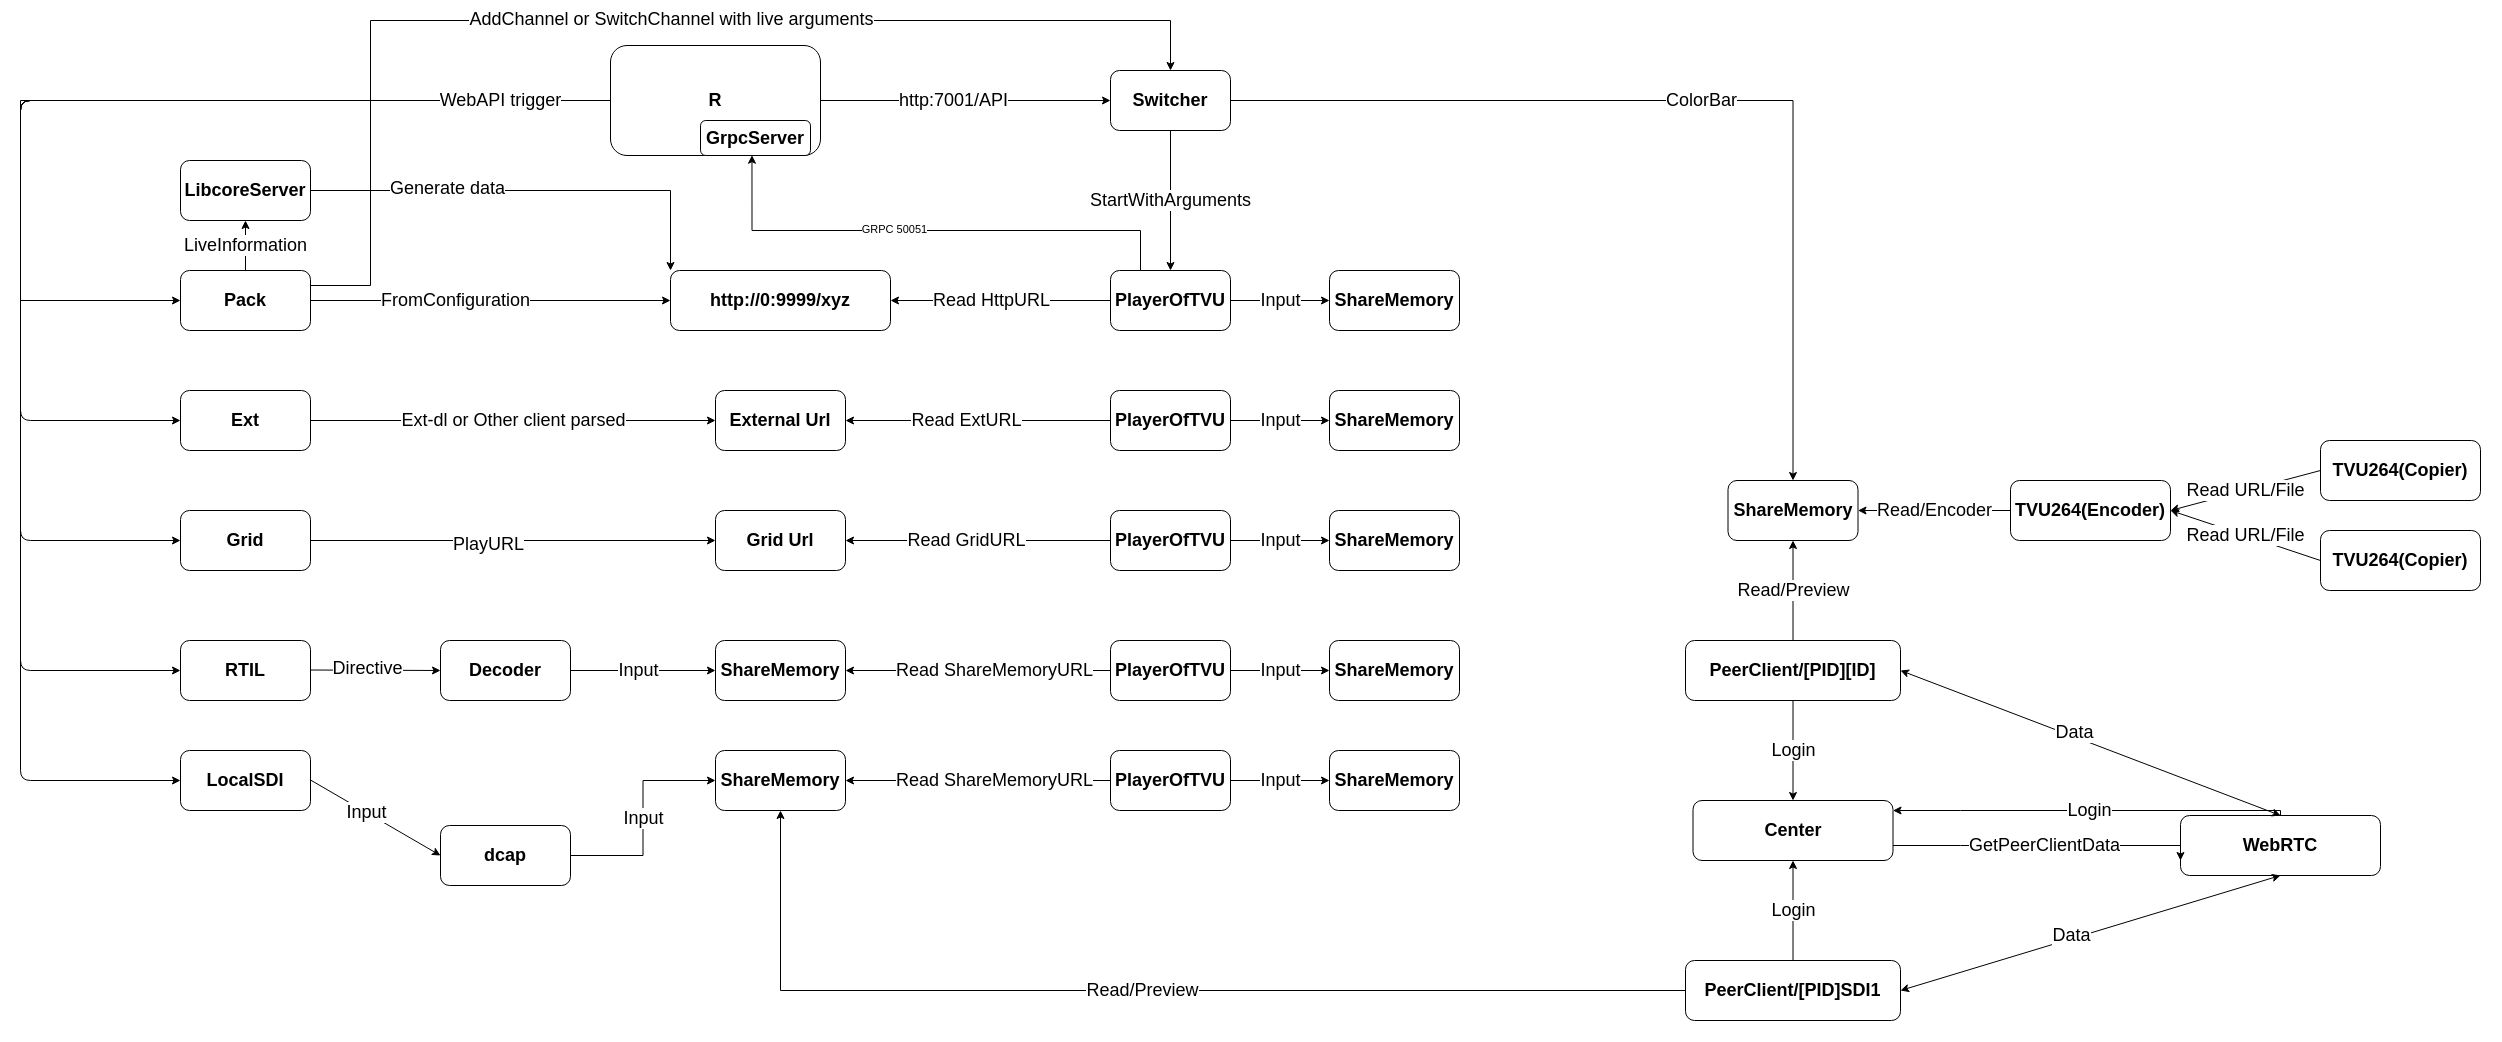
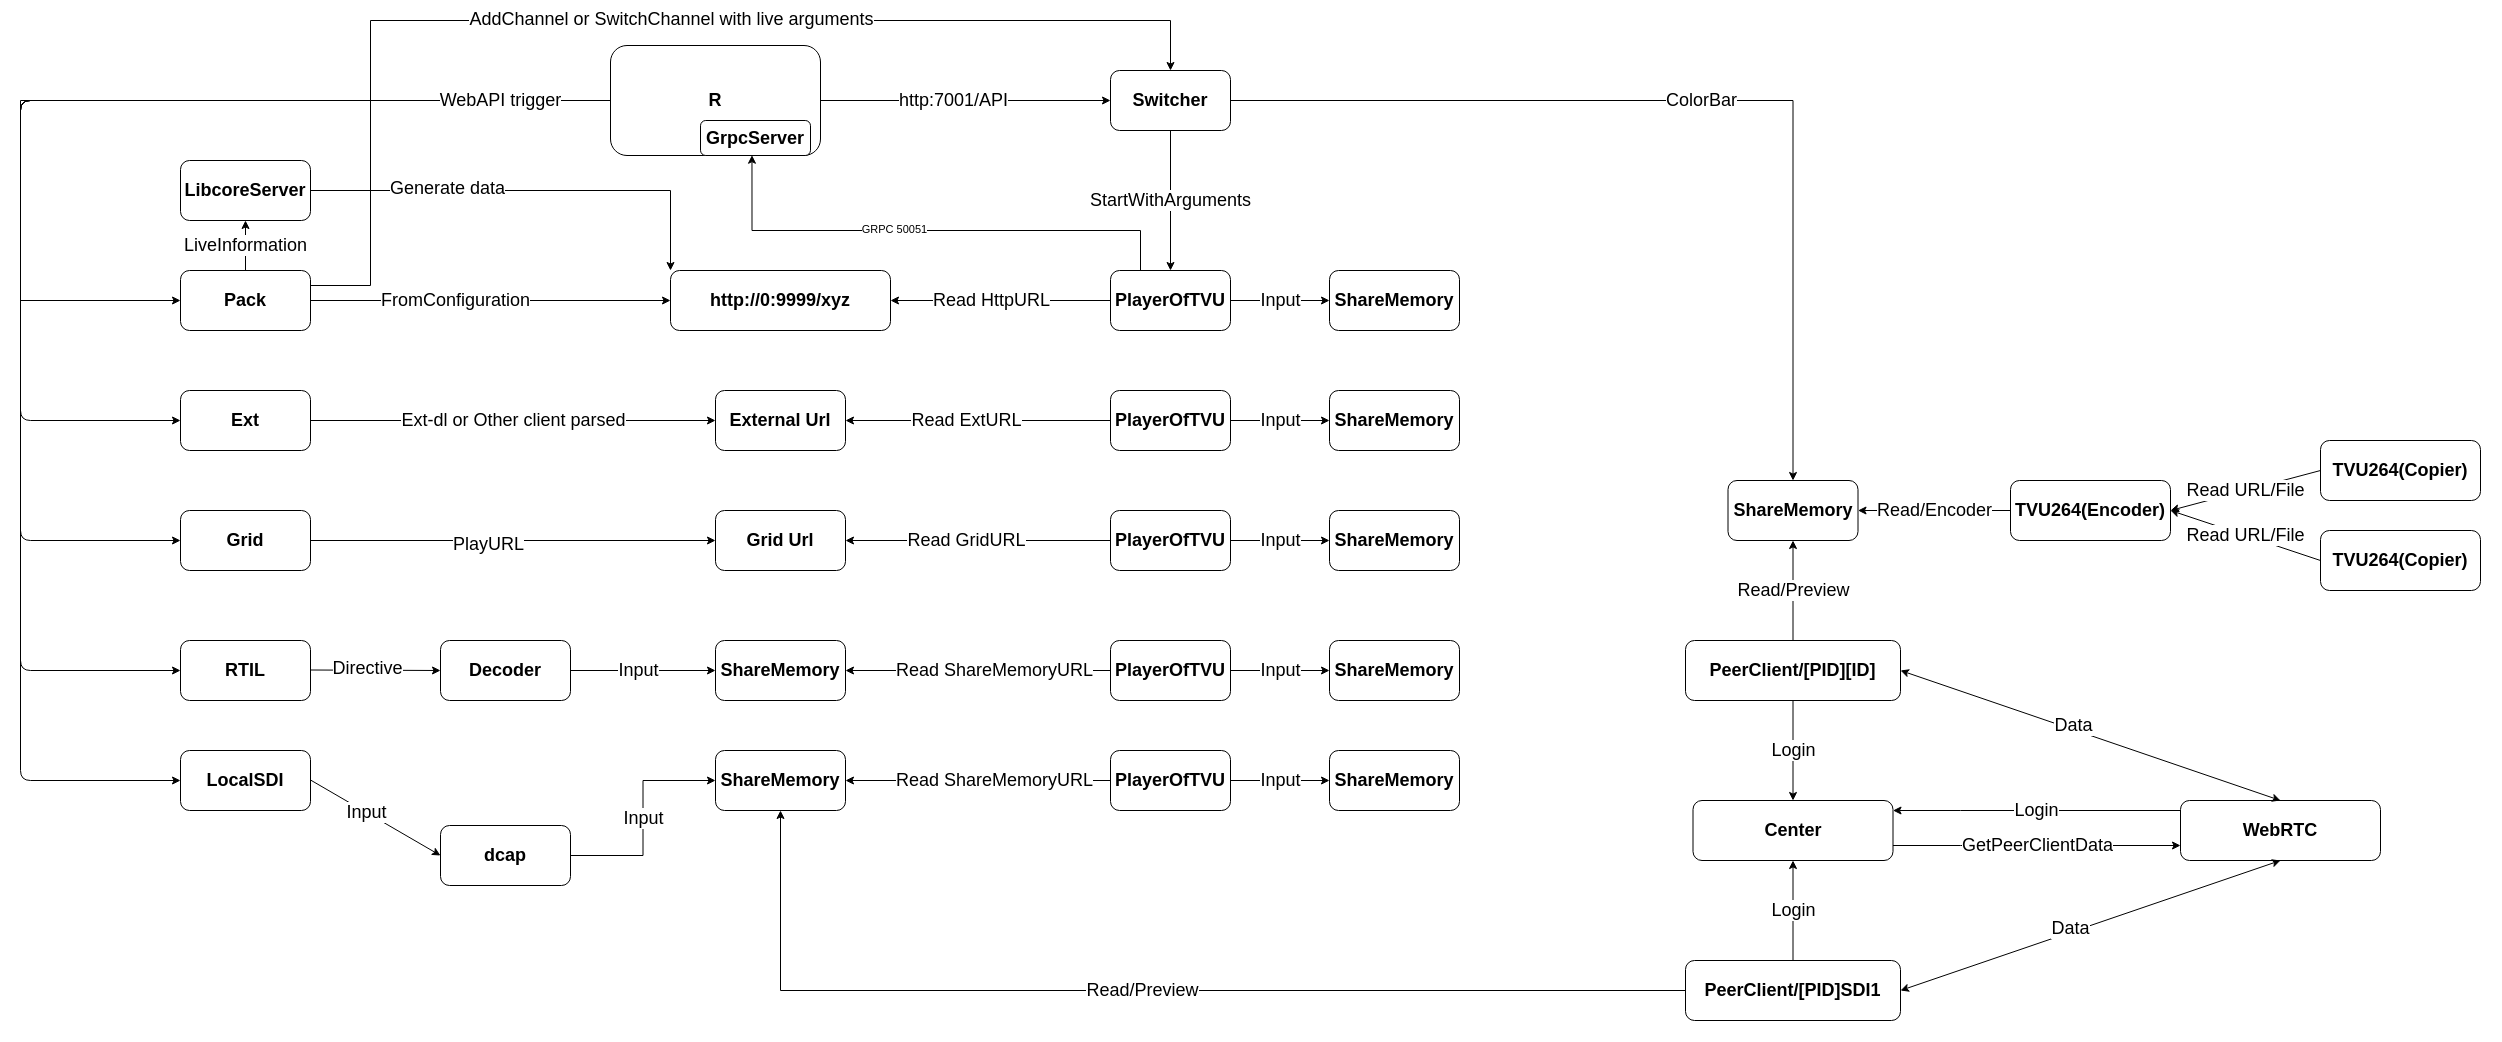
(2281, 846) -> (2281, 831)
